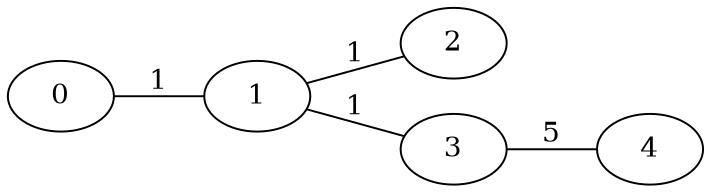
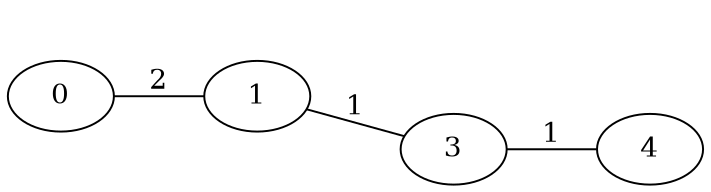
(454, 43) -> none
(159, 82) -> (159, 82)
(552, 135) -> (552, 135)
